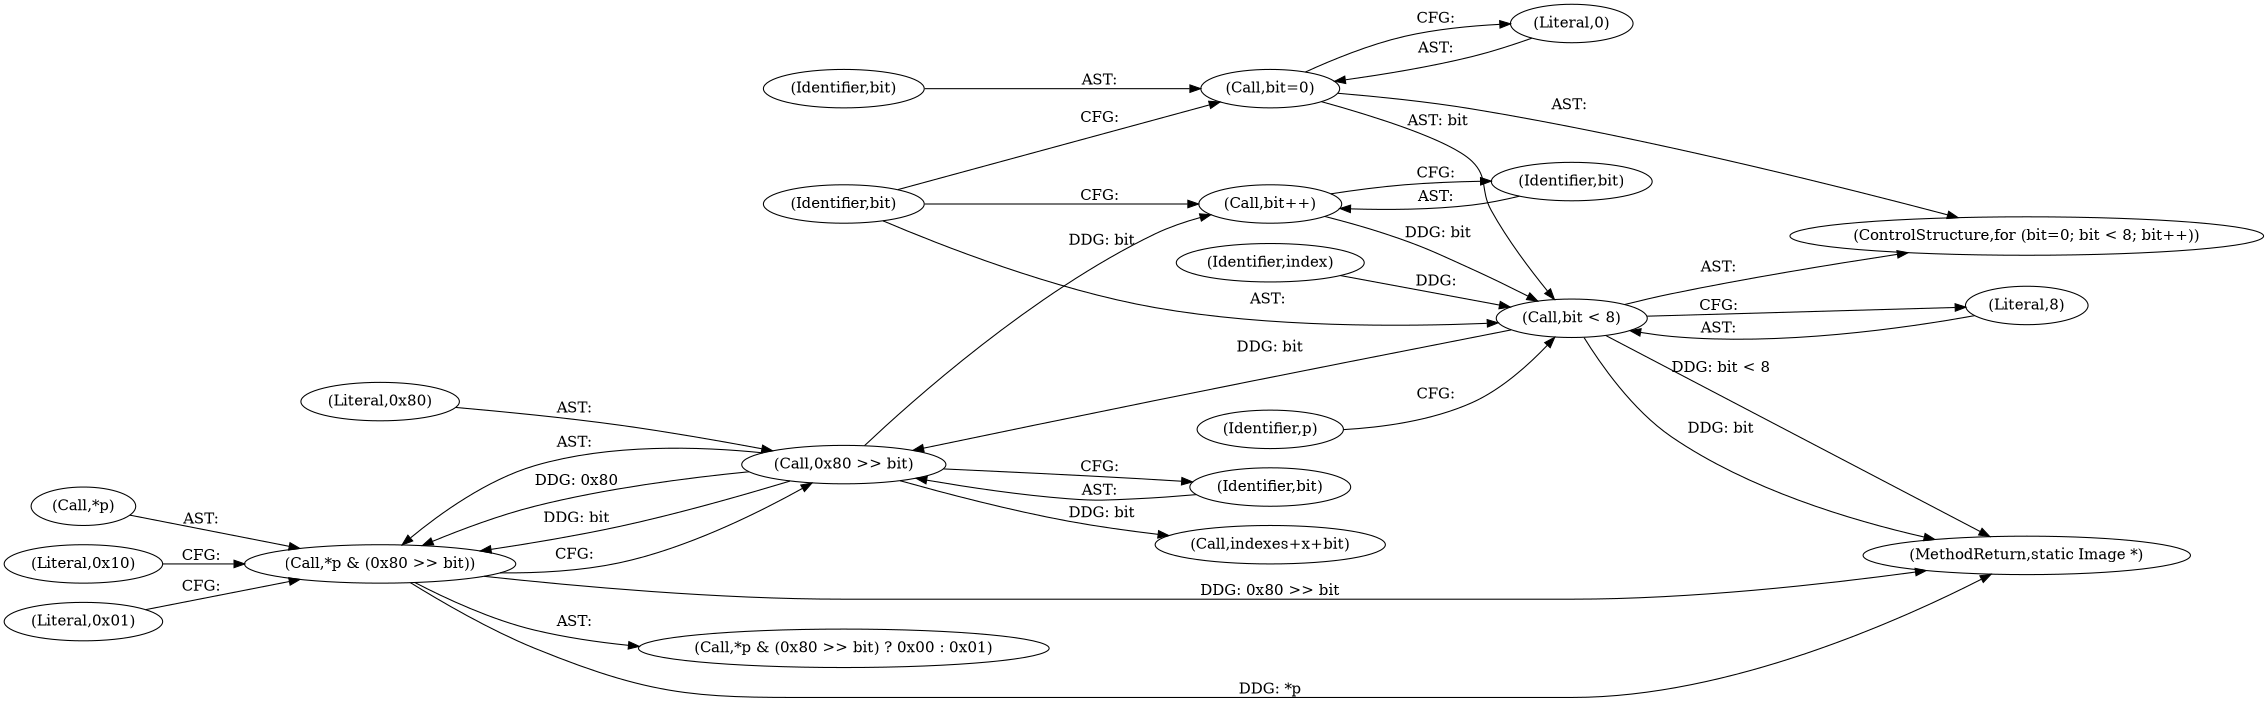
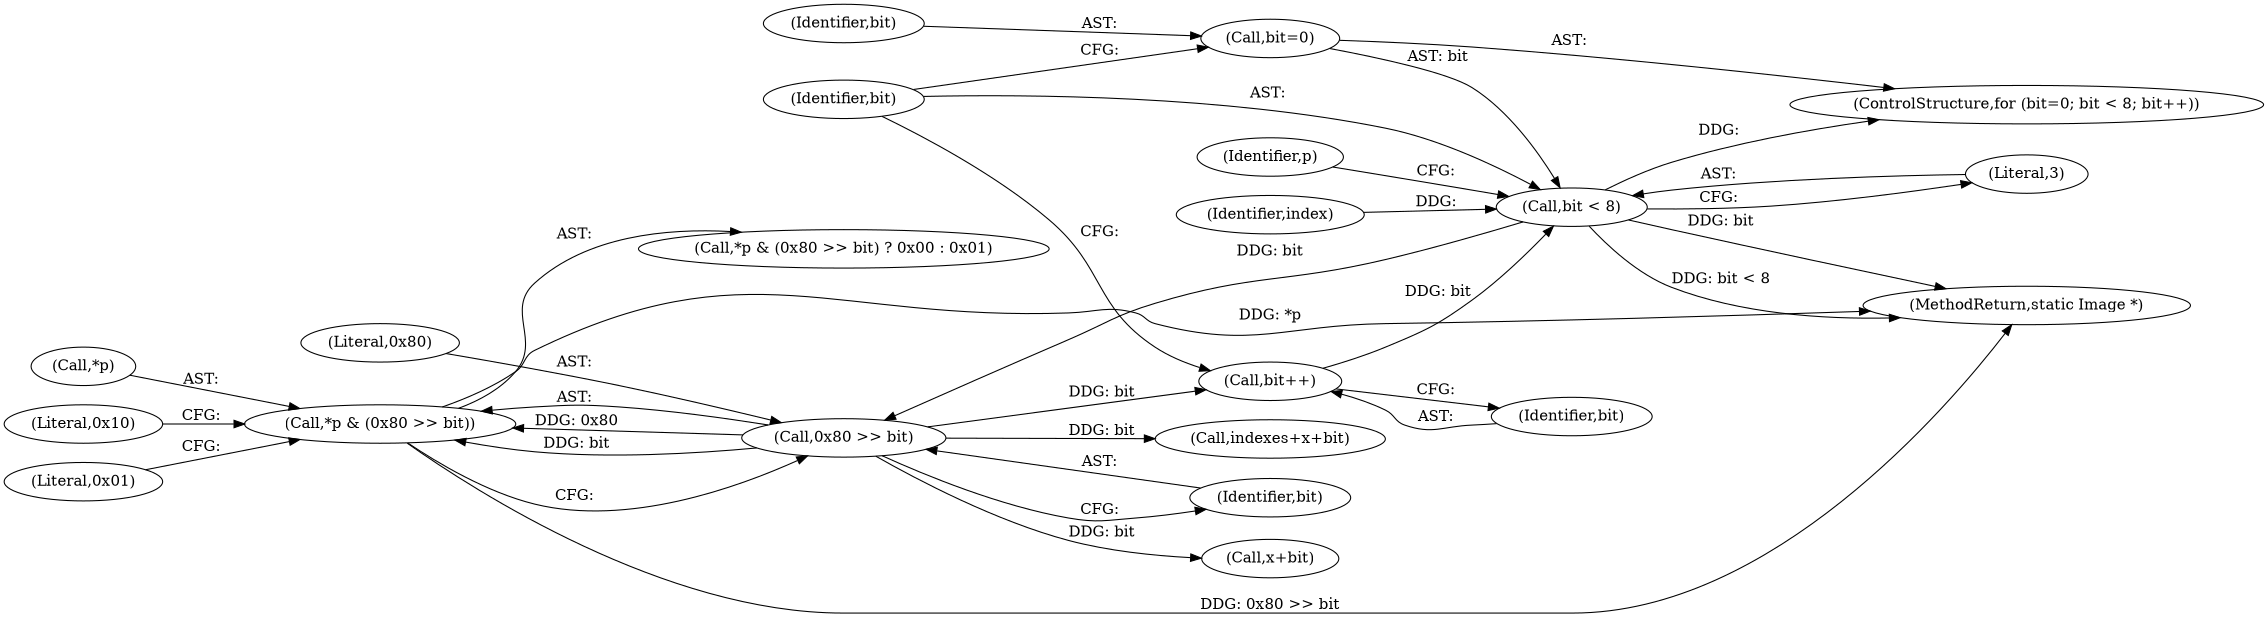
(1572, 23) -> none
(1721, 268) -> (1721, 131)
(2027, 305) -> (2027, 174)
none -> (1270, 559)
